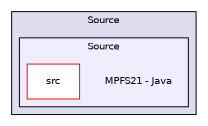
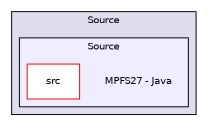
(139, 82) -> (139, 82)
